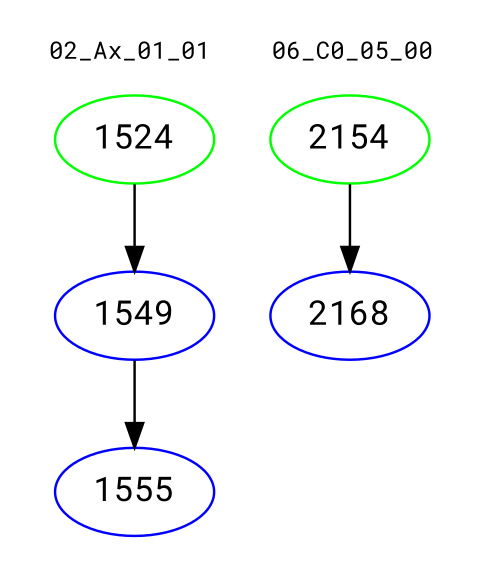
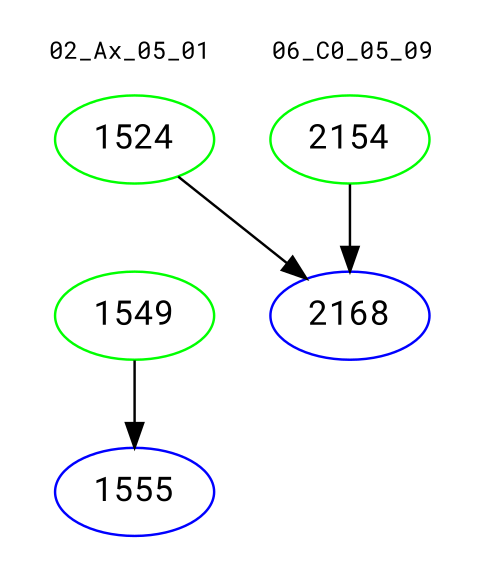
(131, 53) -> (131, 53)
(354, 53) -> (354, 53)
(135, 216) -> (216, 207)
(135, 316) -> (135, 316)
